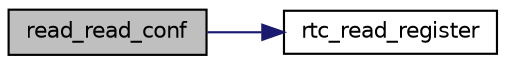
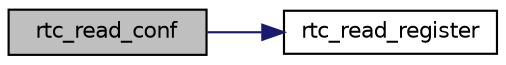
(108, 32) -> (108, 32)
